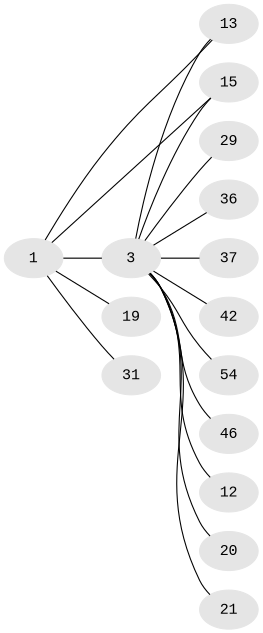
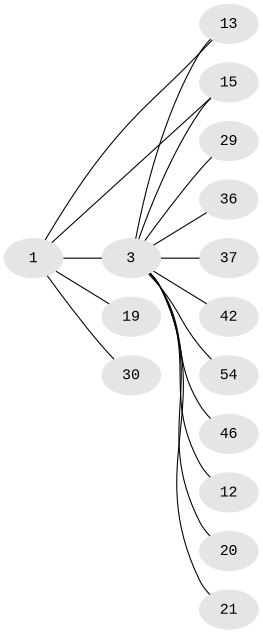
(131, 375) -> (131, 375)
